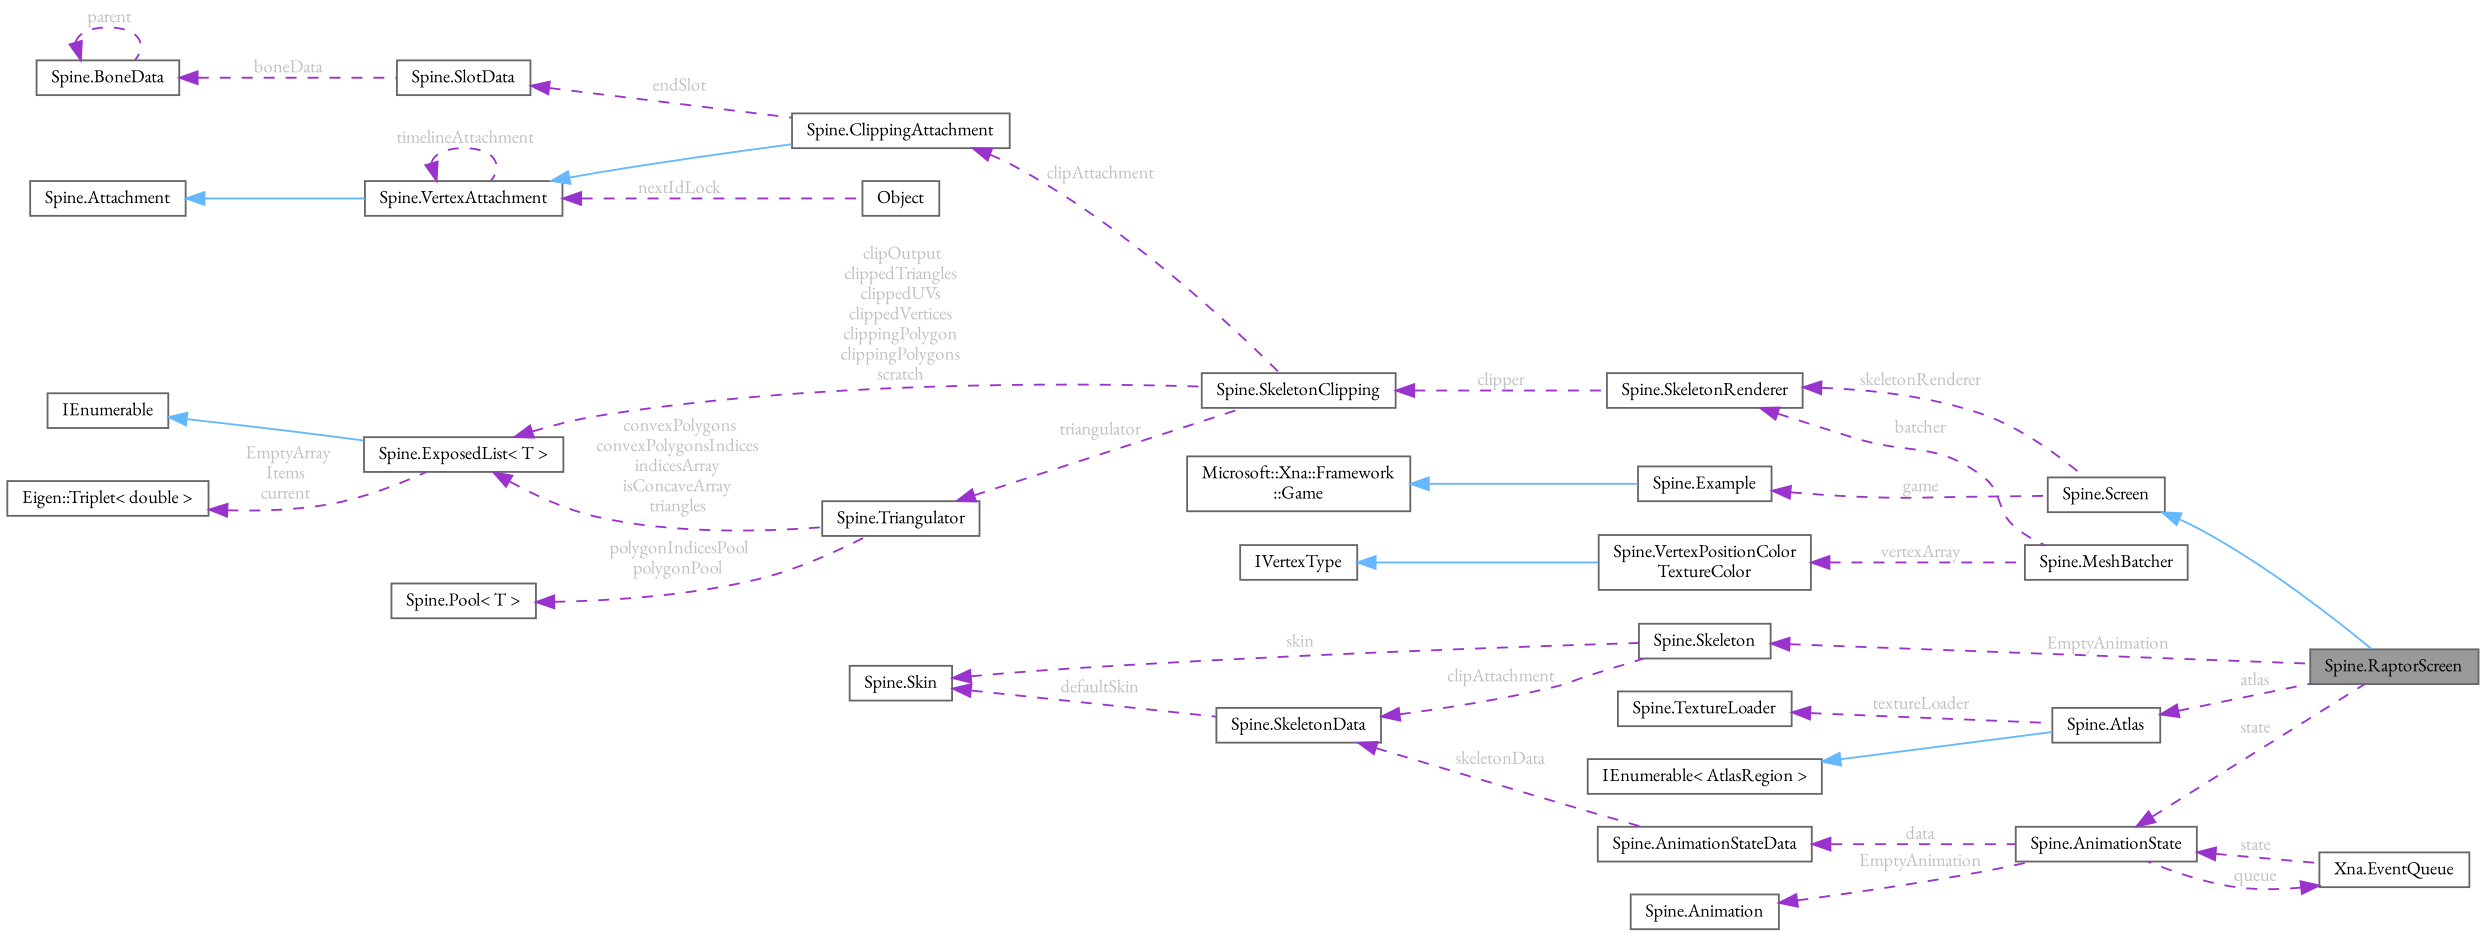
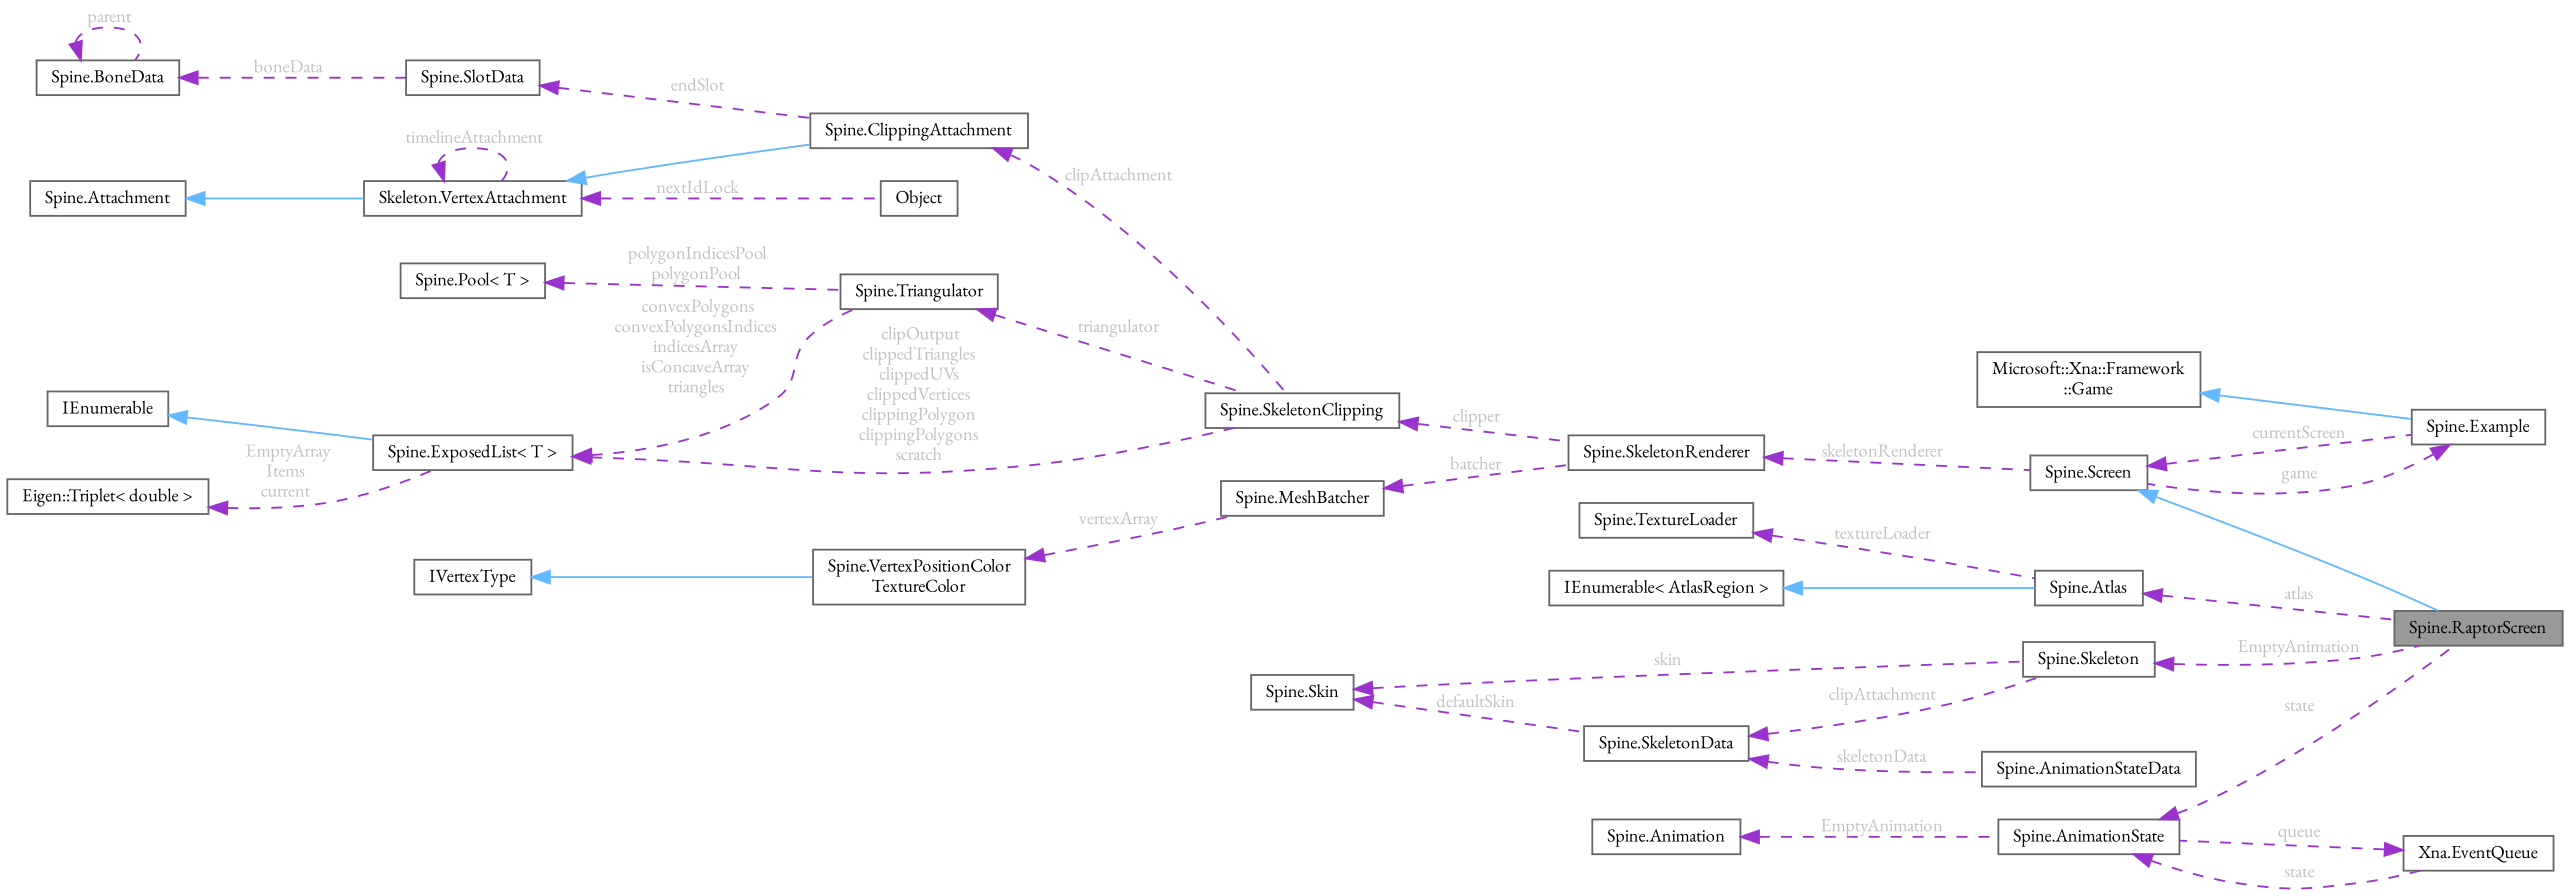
(464, 198) -> (473, 198)
none -> (2288, 449)
(1928, 452) -> (1485, 475)
(1923, 844) -> none
